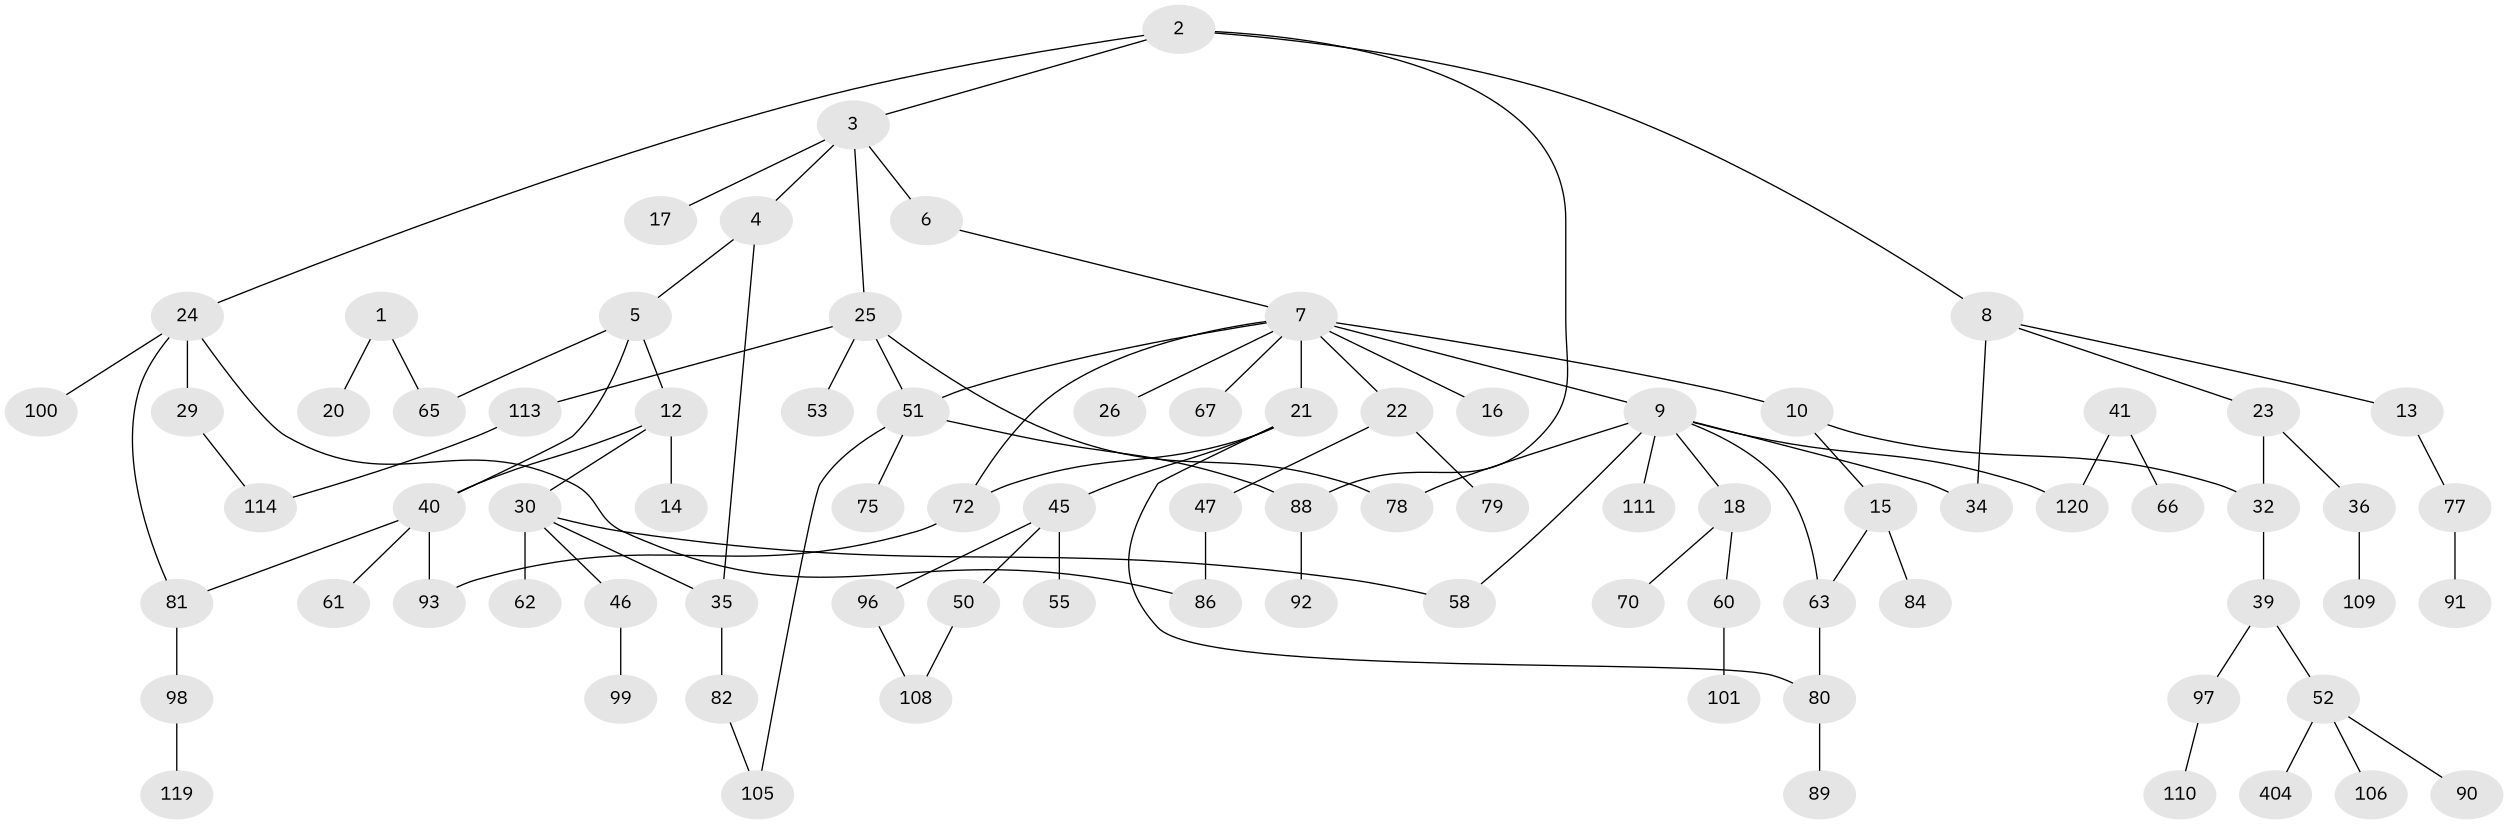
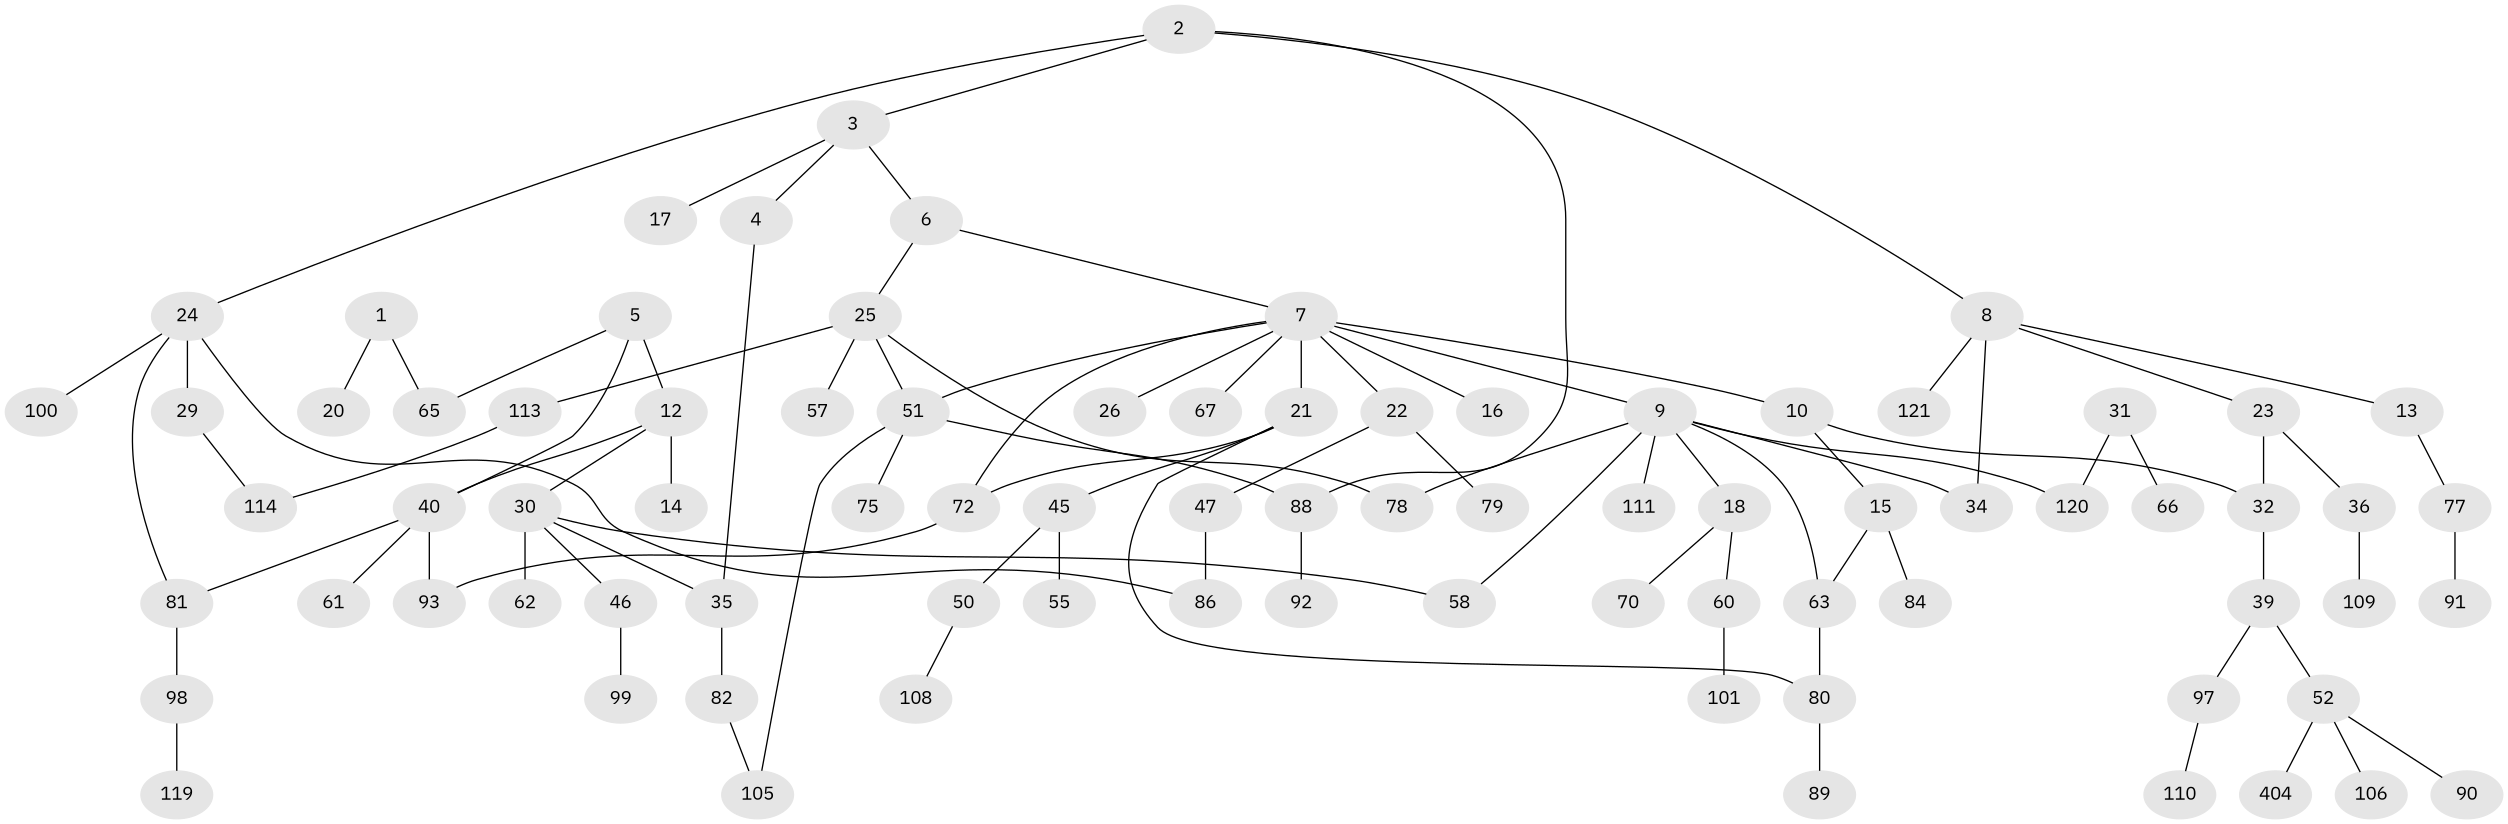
(859, 221) -> (896, 269)
(696, 269) -> none
(817, 412) -> (817, 412)
none -> (1914, 412)
(2120, 412) -> (2120, 412)
(868, 603) -> none
